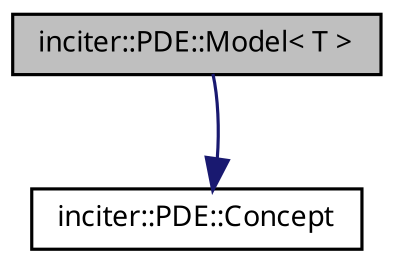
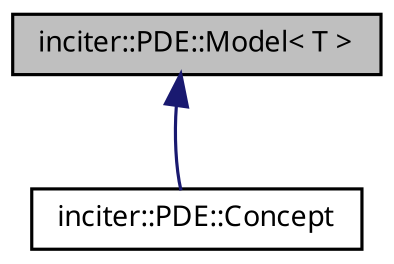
(218, 116) -> (176, 148)
